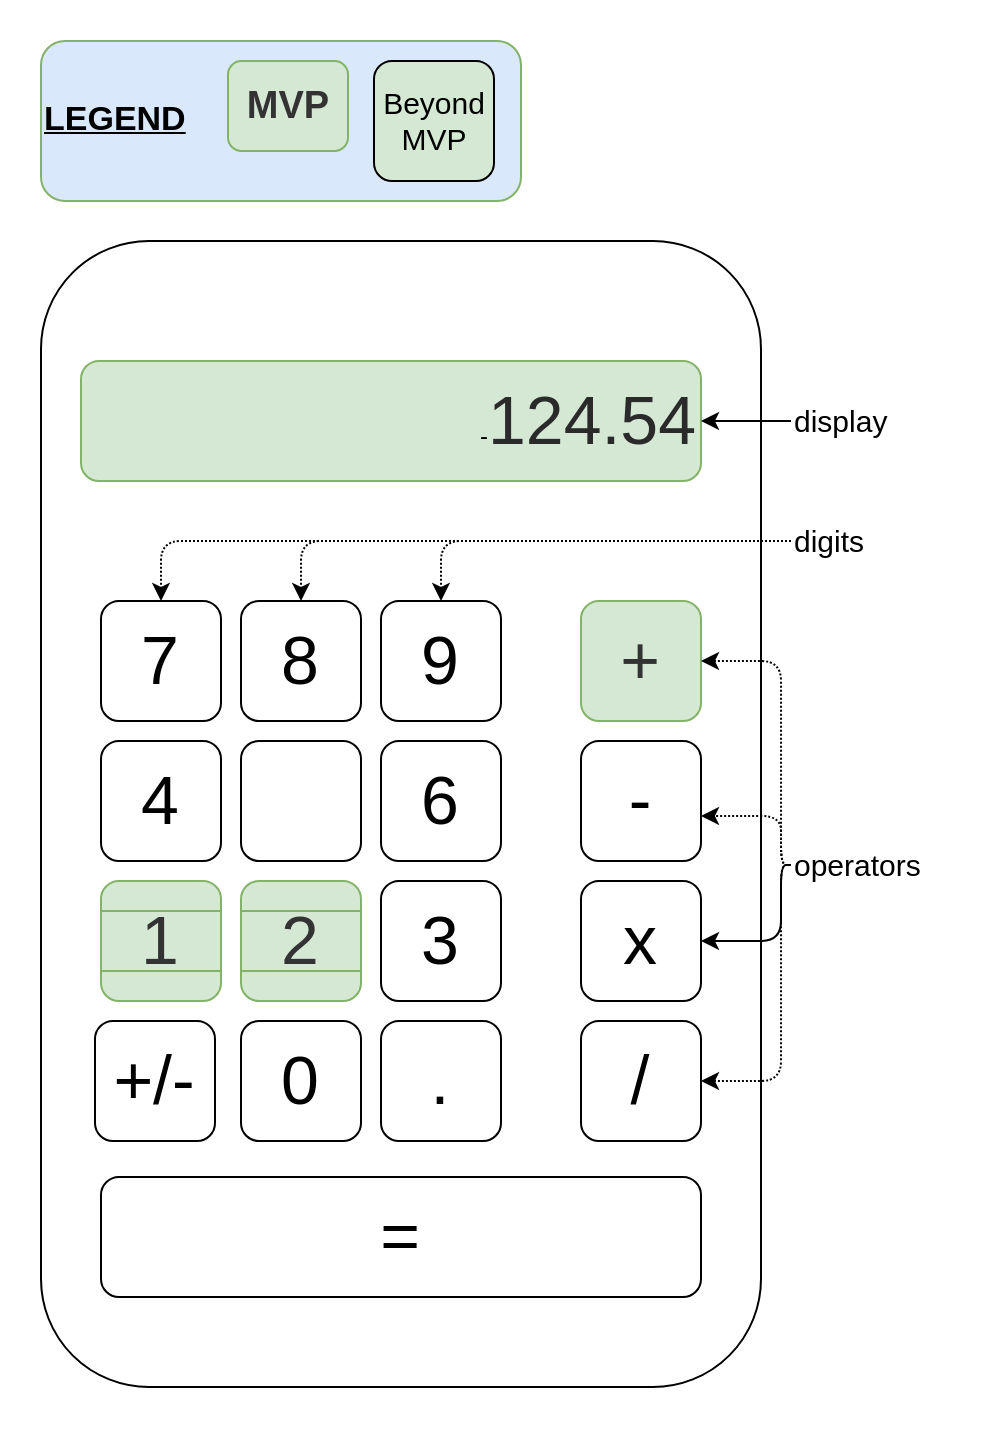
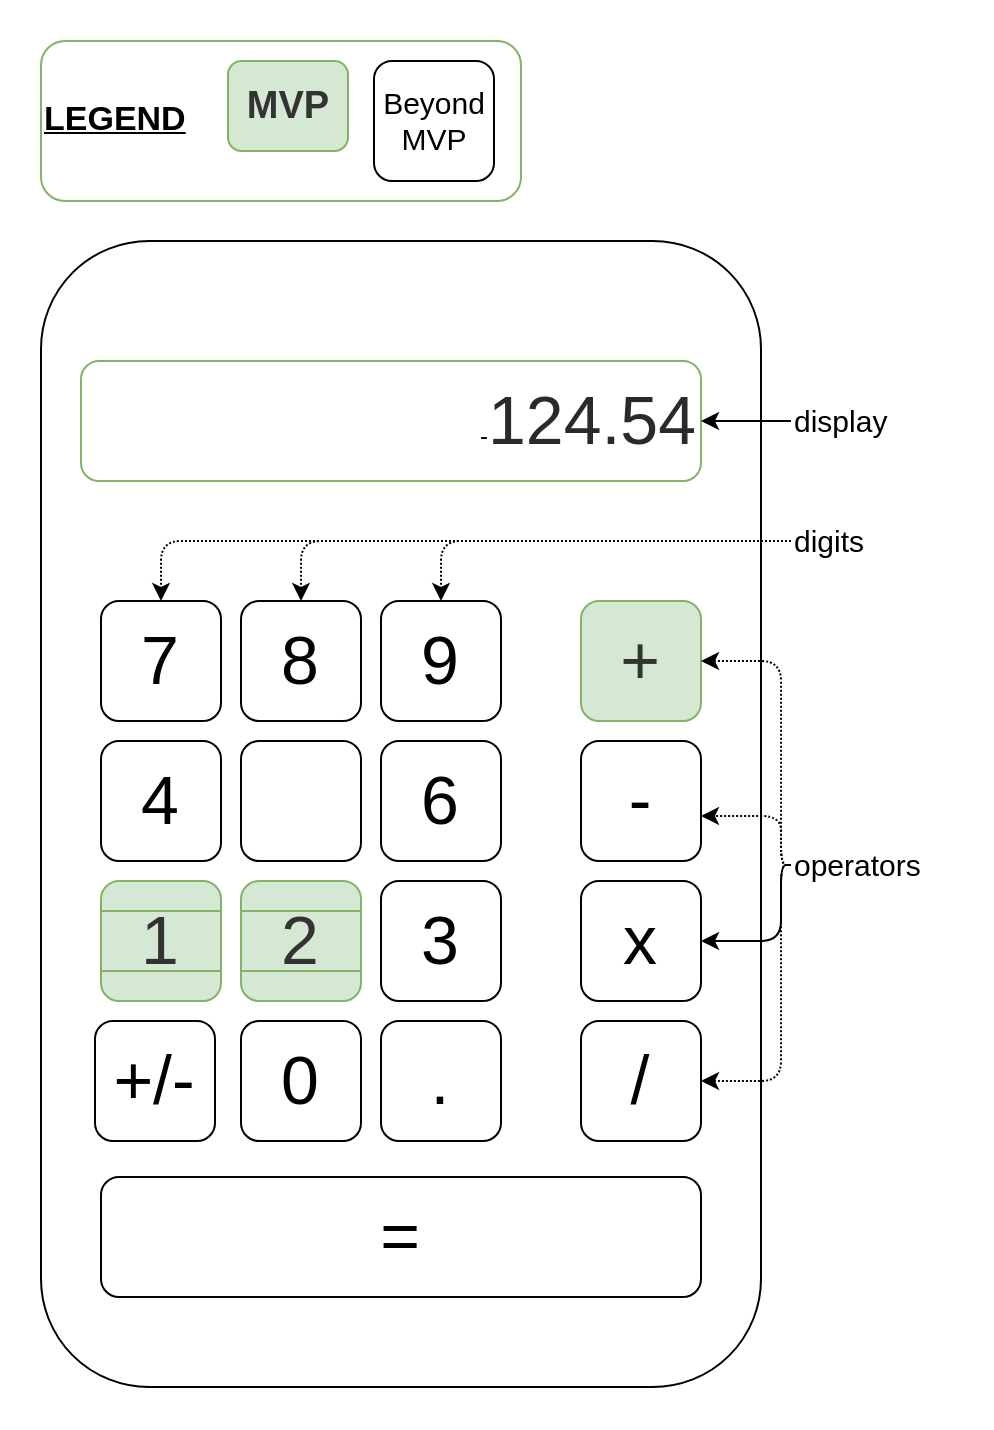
(102, 121) -> (102, 121)
(434, 121) -> (434, 121)
(391, 421) -> (391, 421)
